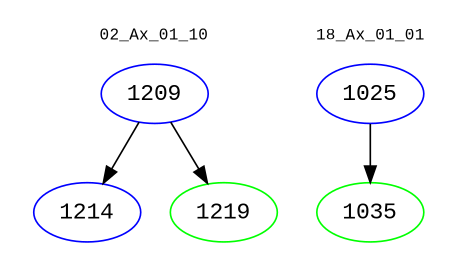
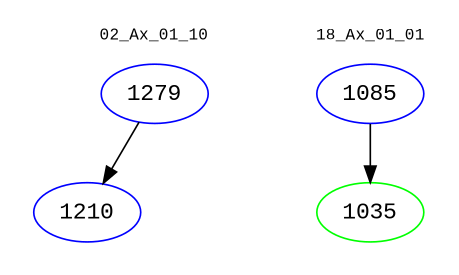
(155, 94) -> (155, 94)
(370, 94) -> (370, 94)
(87, 212) -> (87, 212)
(224, 212) -> none
